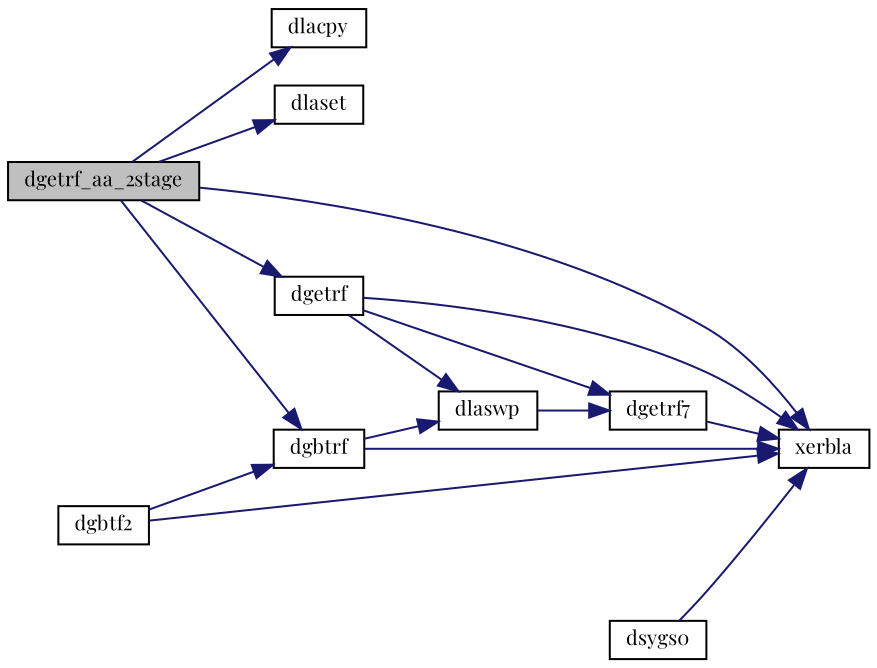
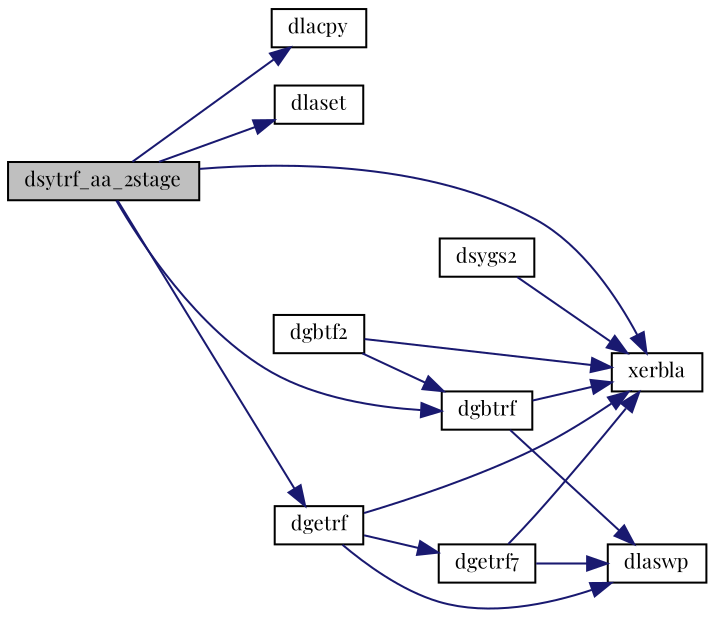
(104, 181) -> (104, 181)
(564, 411) -> (562, 564)
(658, 640) -> (487, 258)
